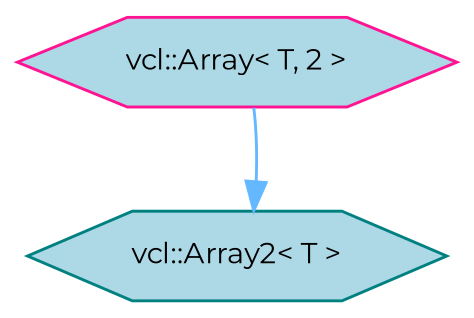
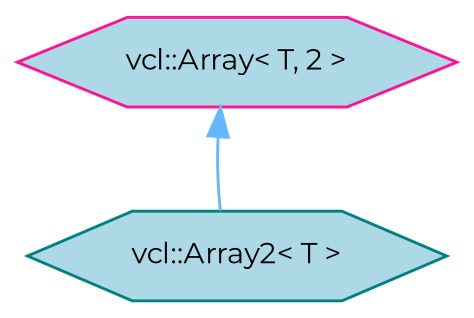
(256, 144) -> (218, 174)
